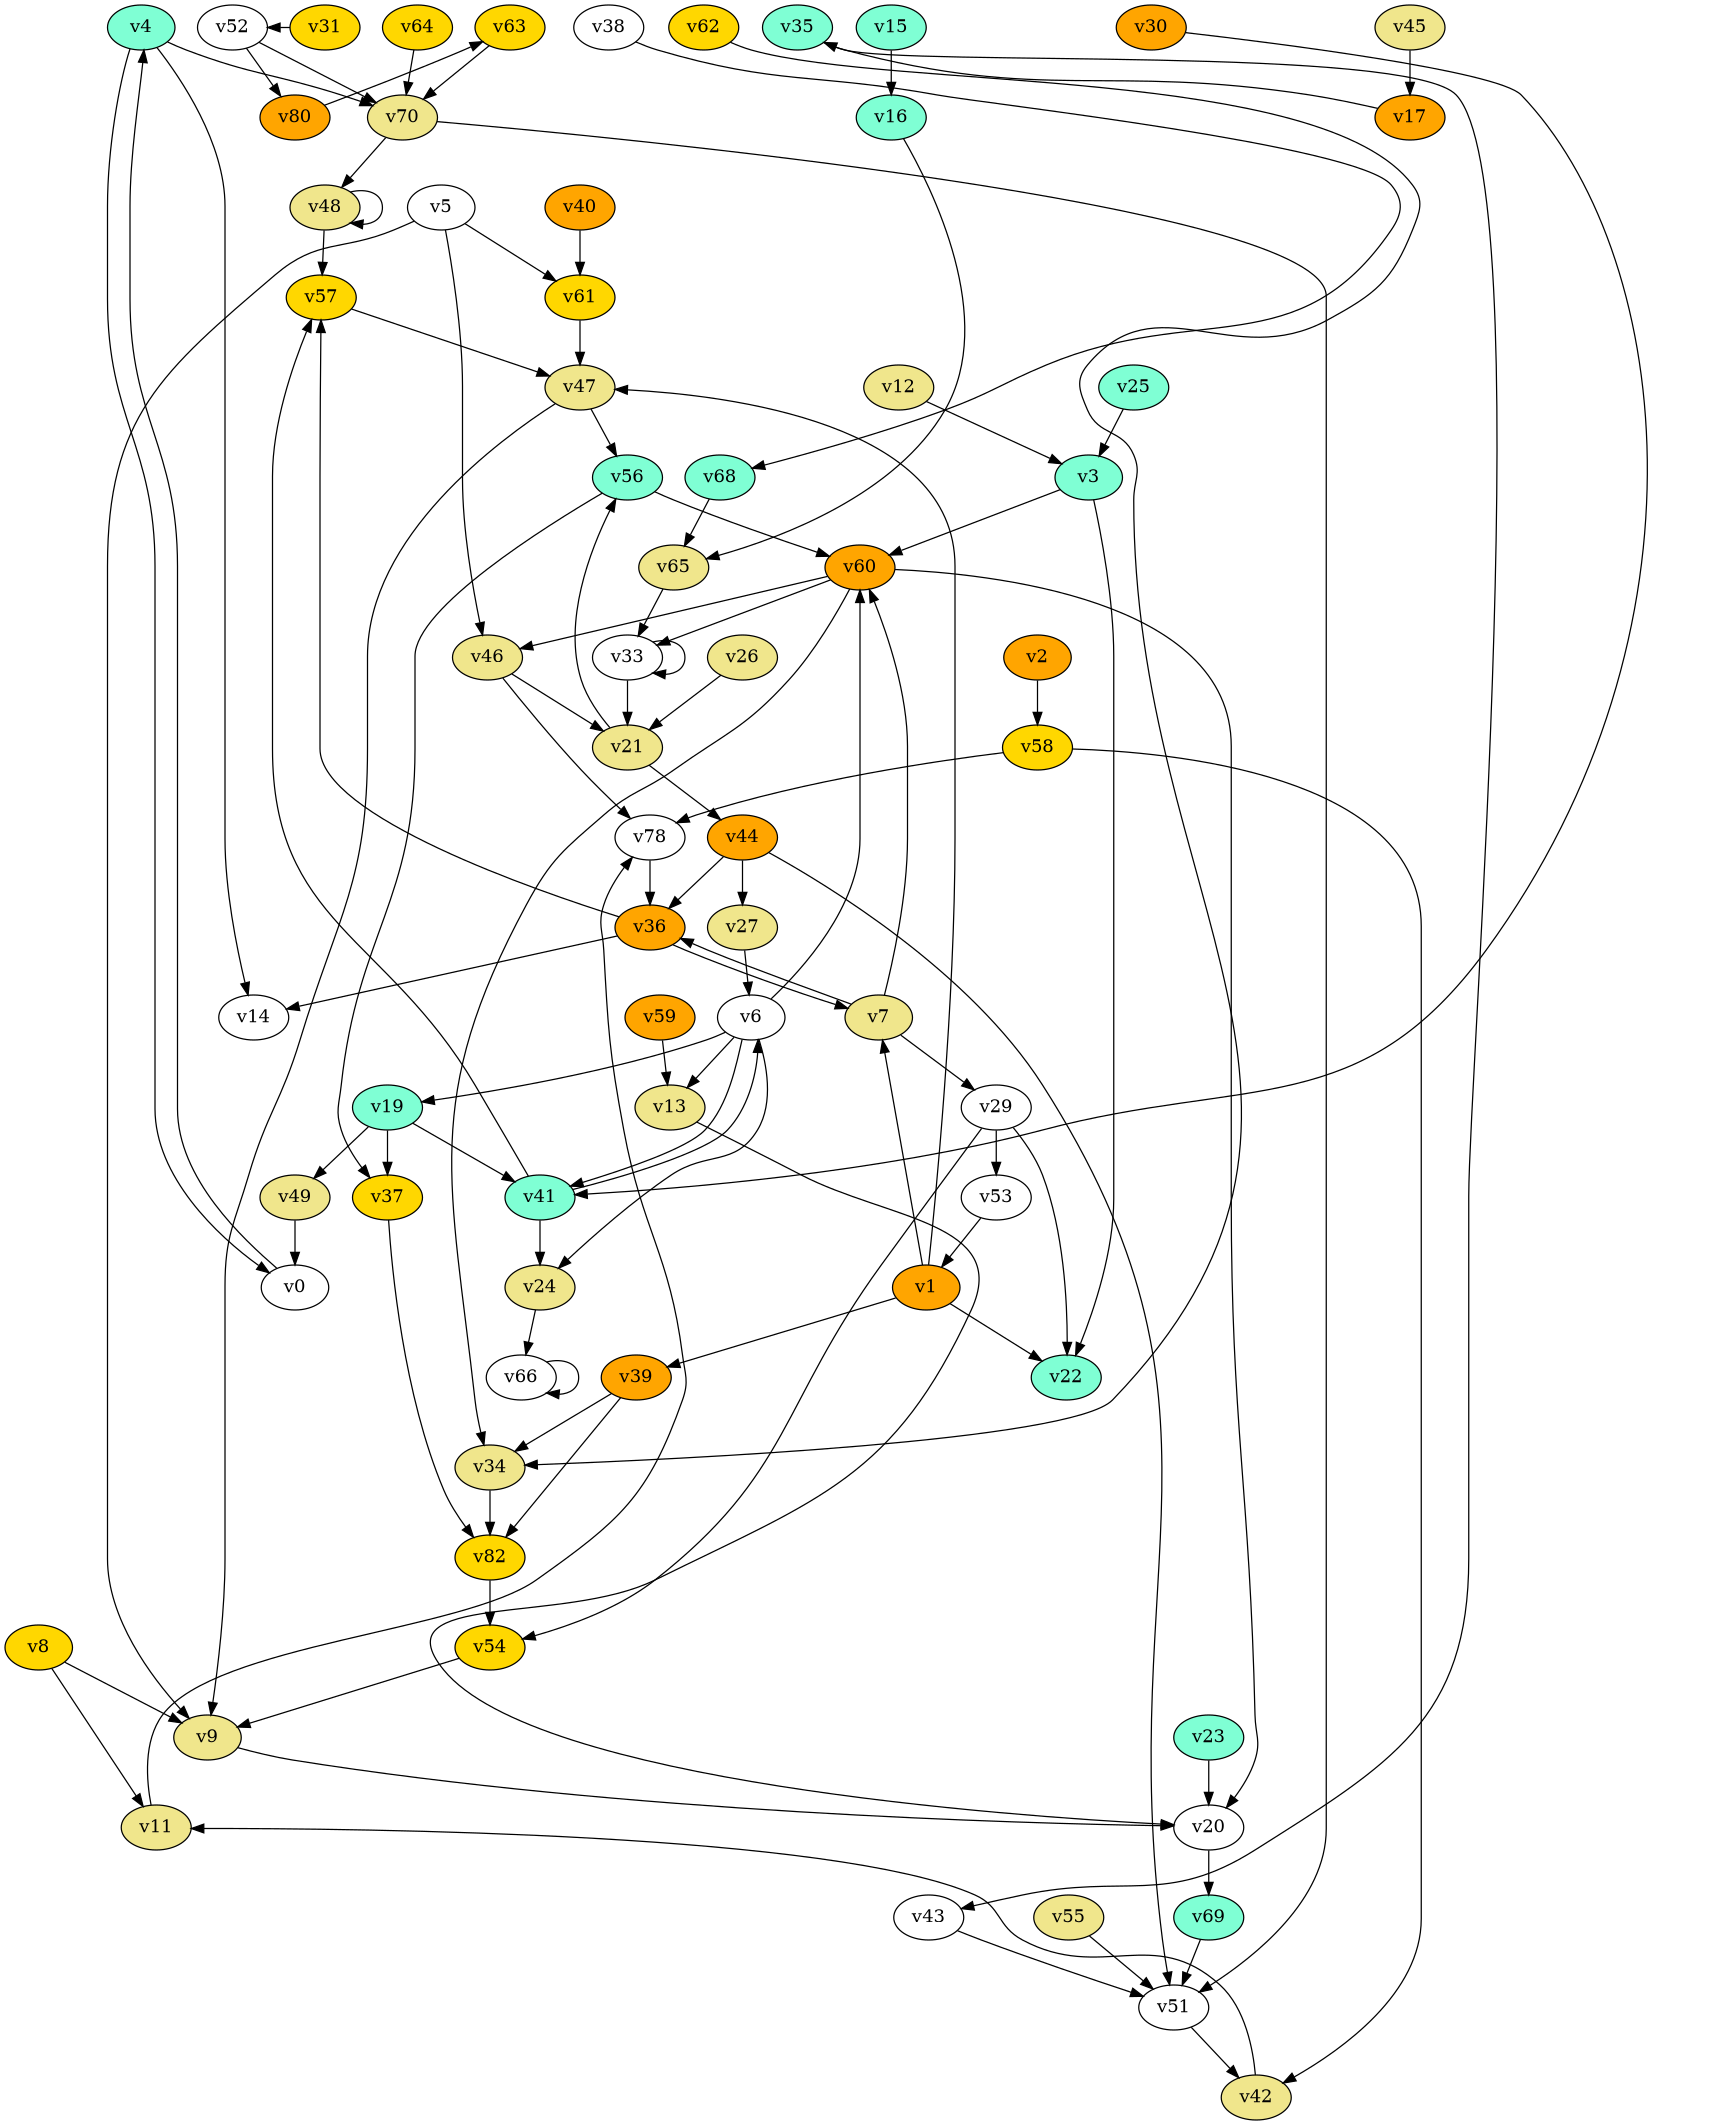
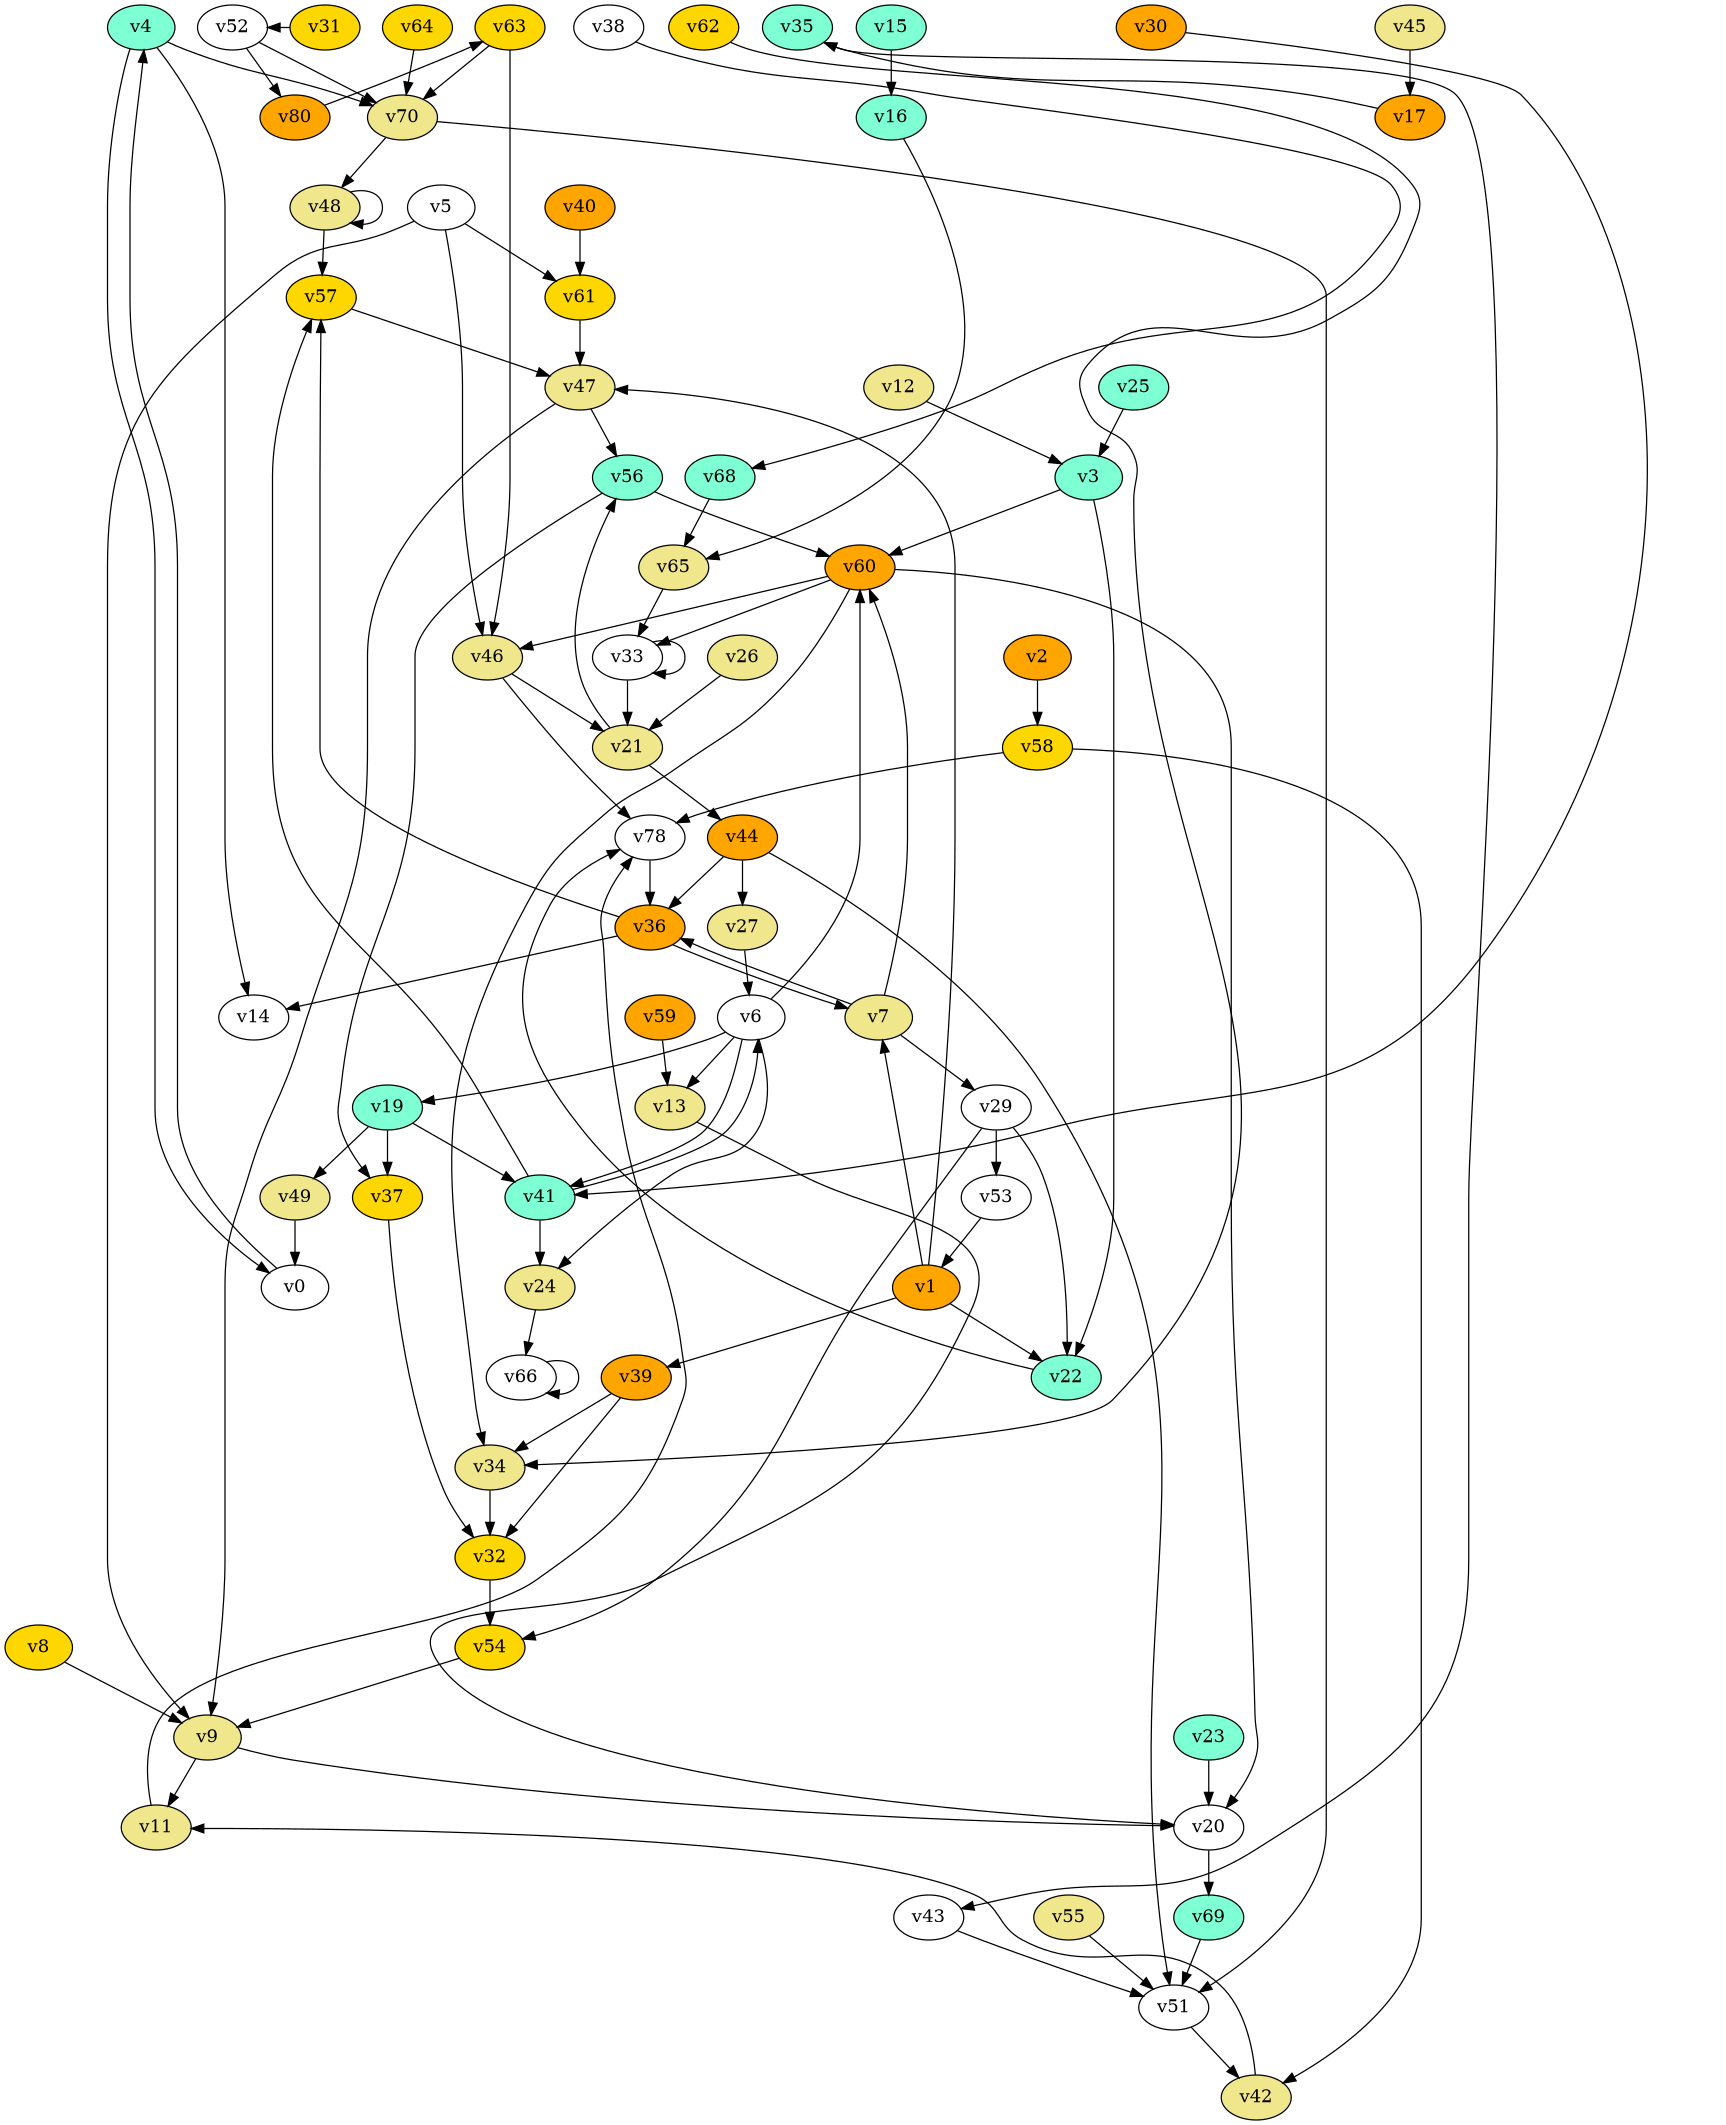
none -> (510, 337)
none -> (652, 1198)
(490, 1558) -> (490, 1558)
(94, 1732) -> (185, 1777)
